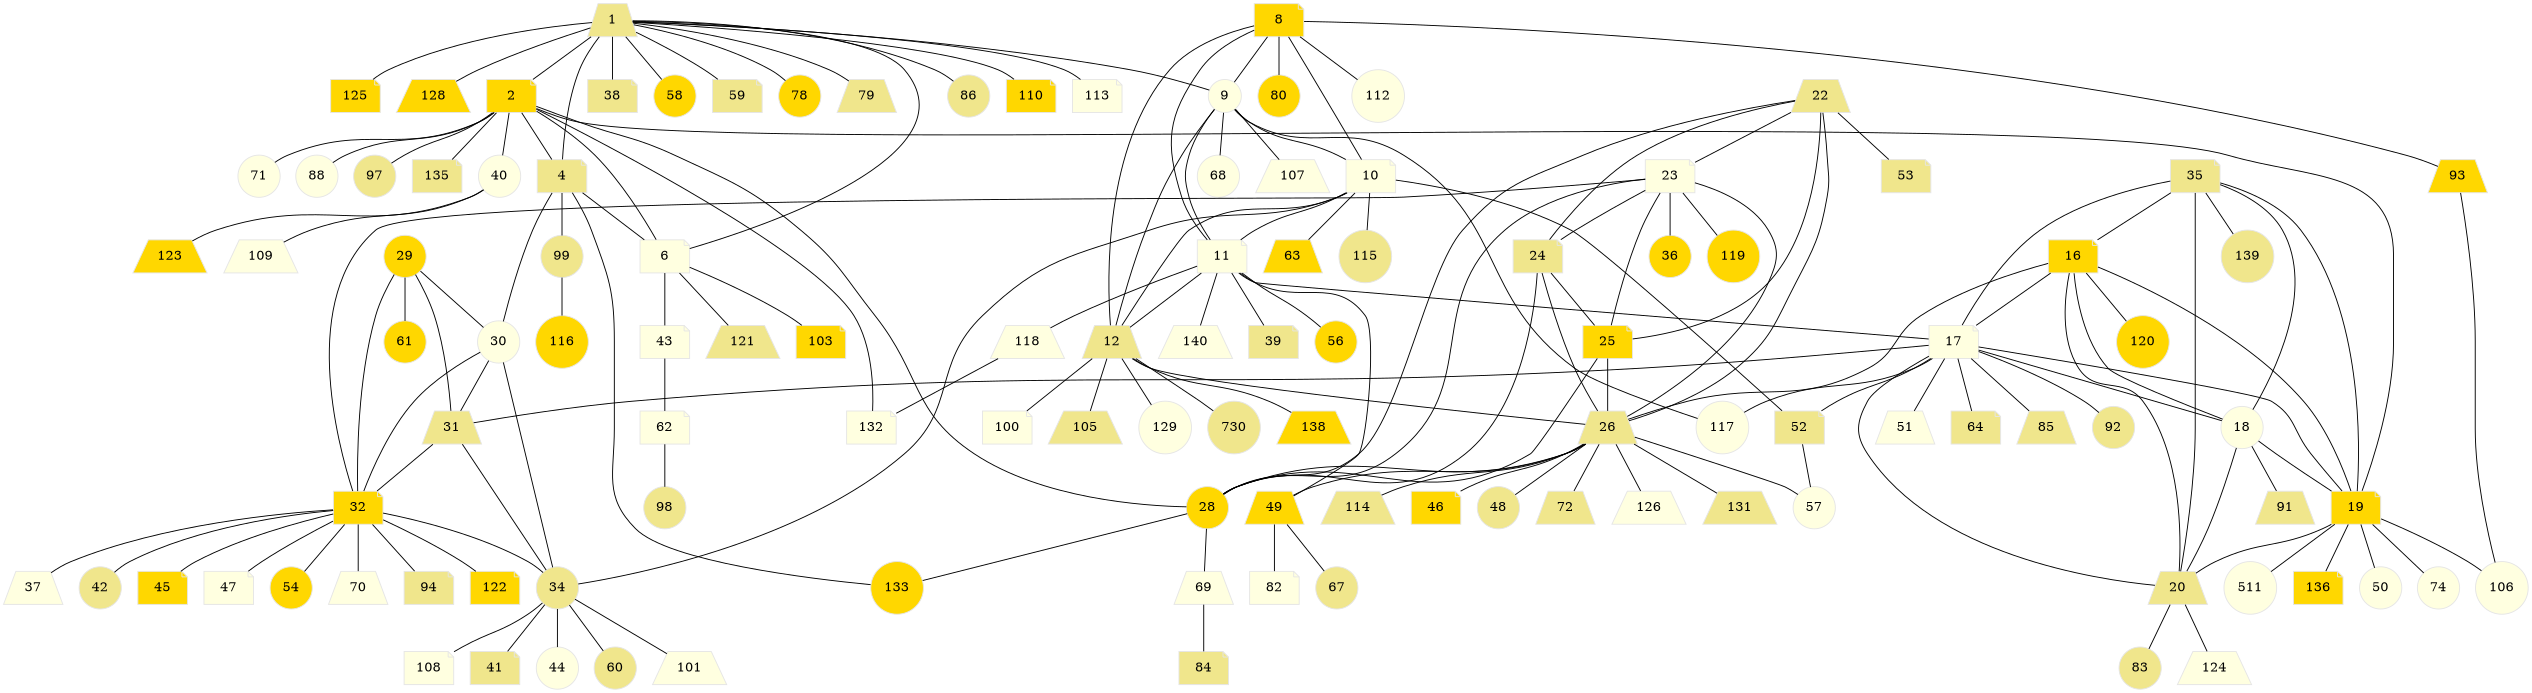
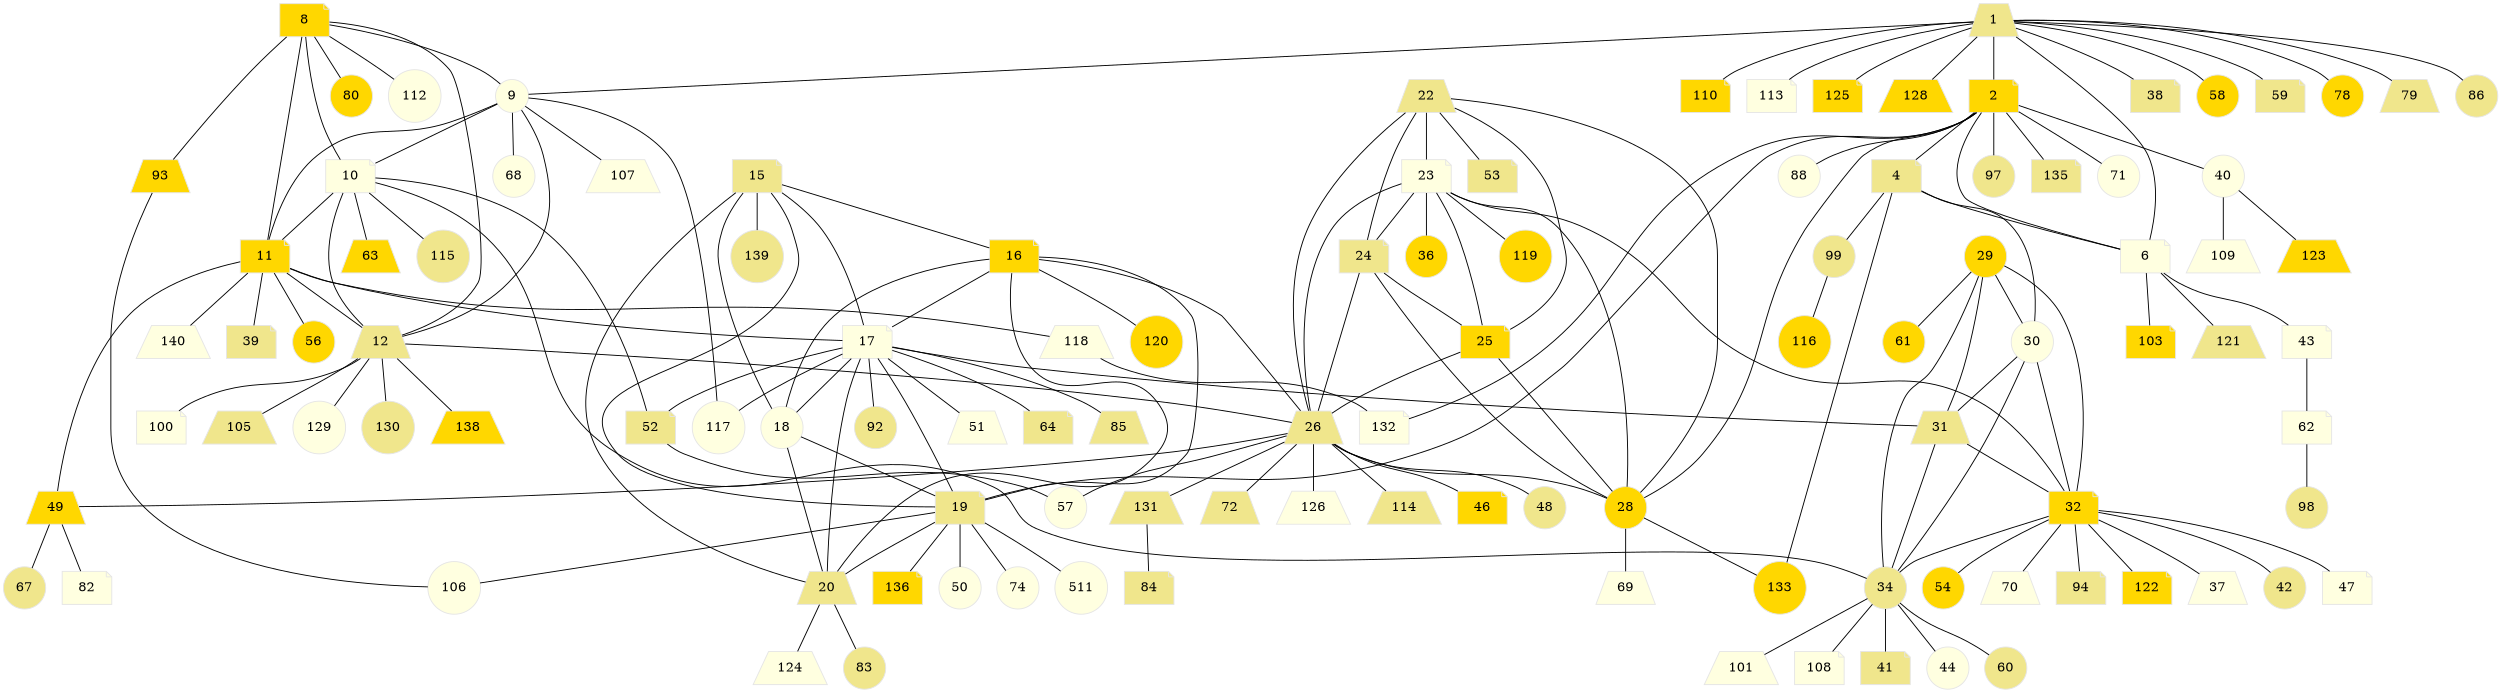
(572, 95) -> none
(2195, 176) -> (757, 176)
(1222, 256) -> (265, 256)
none -> (1899, 411)
(1234, 428) -> (388, 428)
(2285, 508) -> none
(2356, 508) -> (960, 508)
(163, 588) -> none
(1204, 628) -> (1148, 547)
